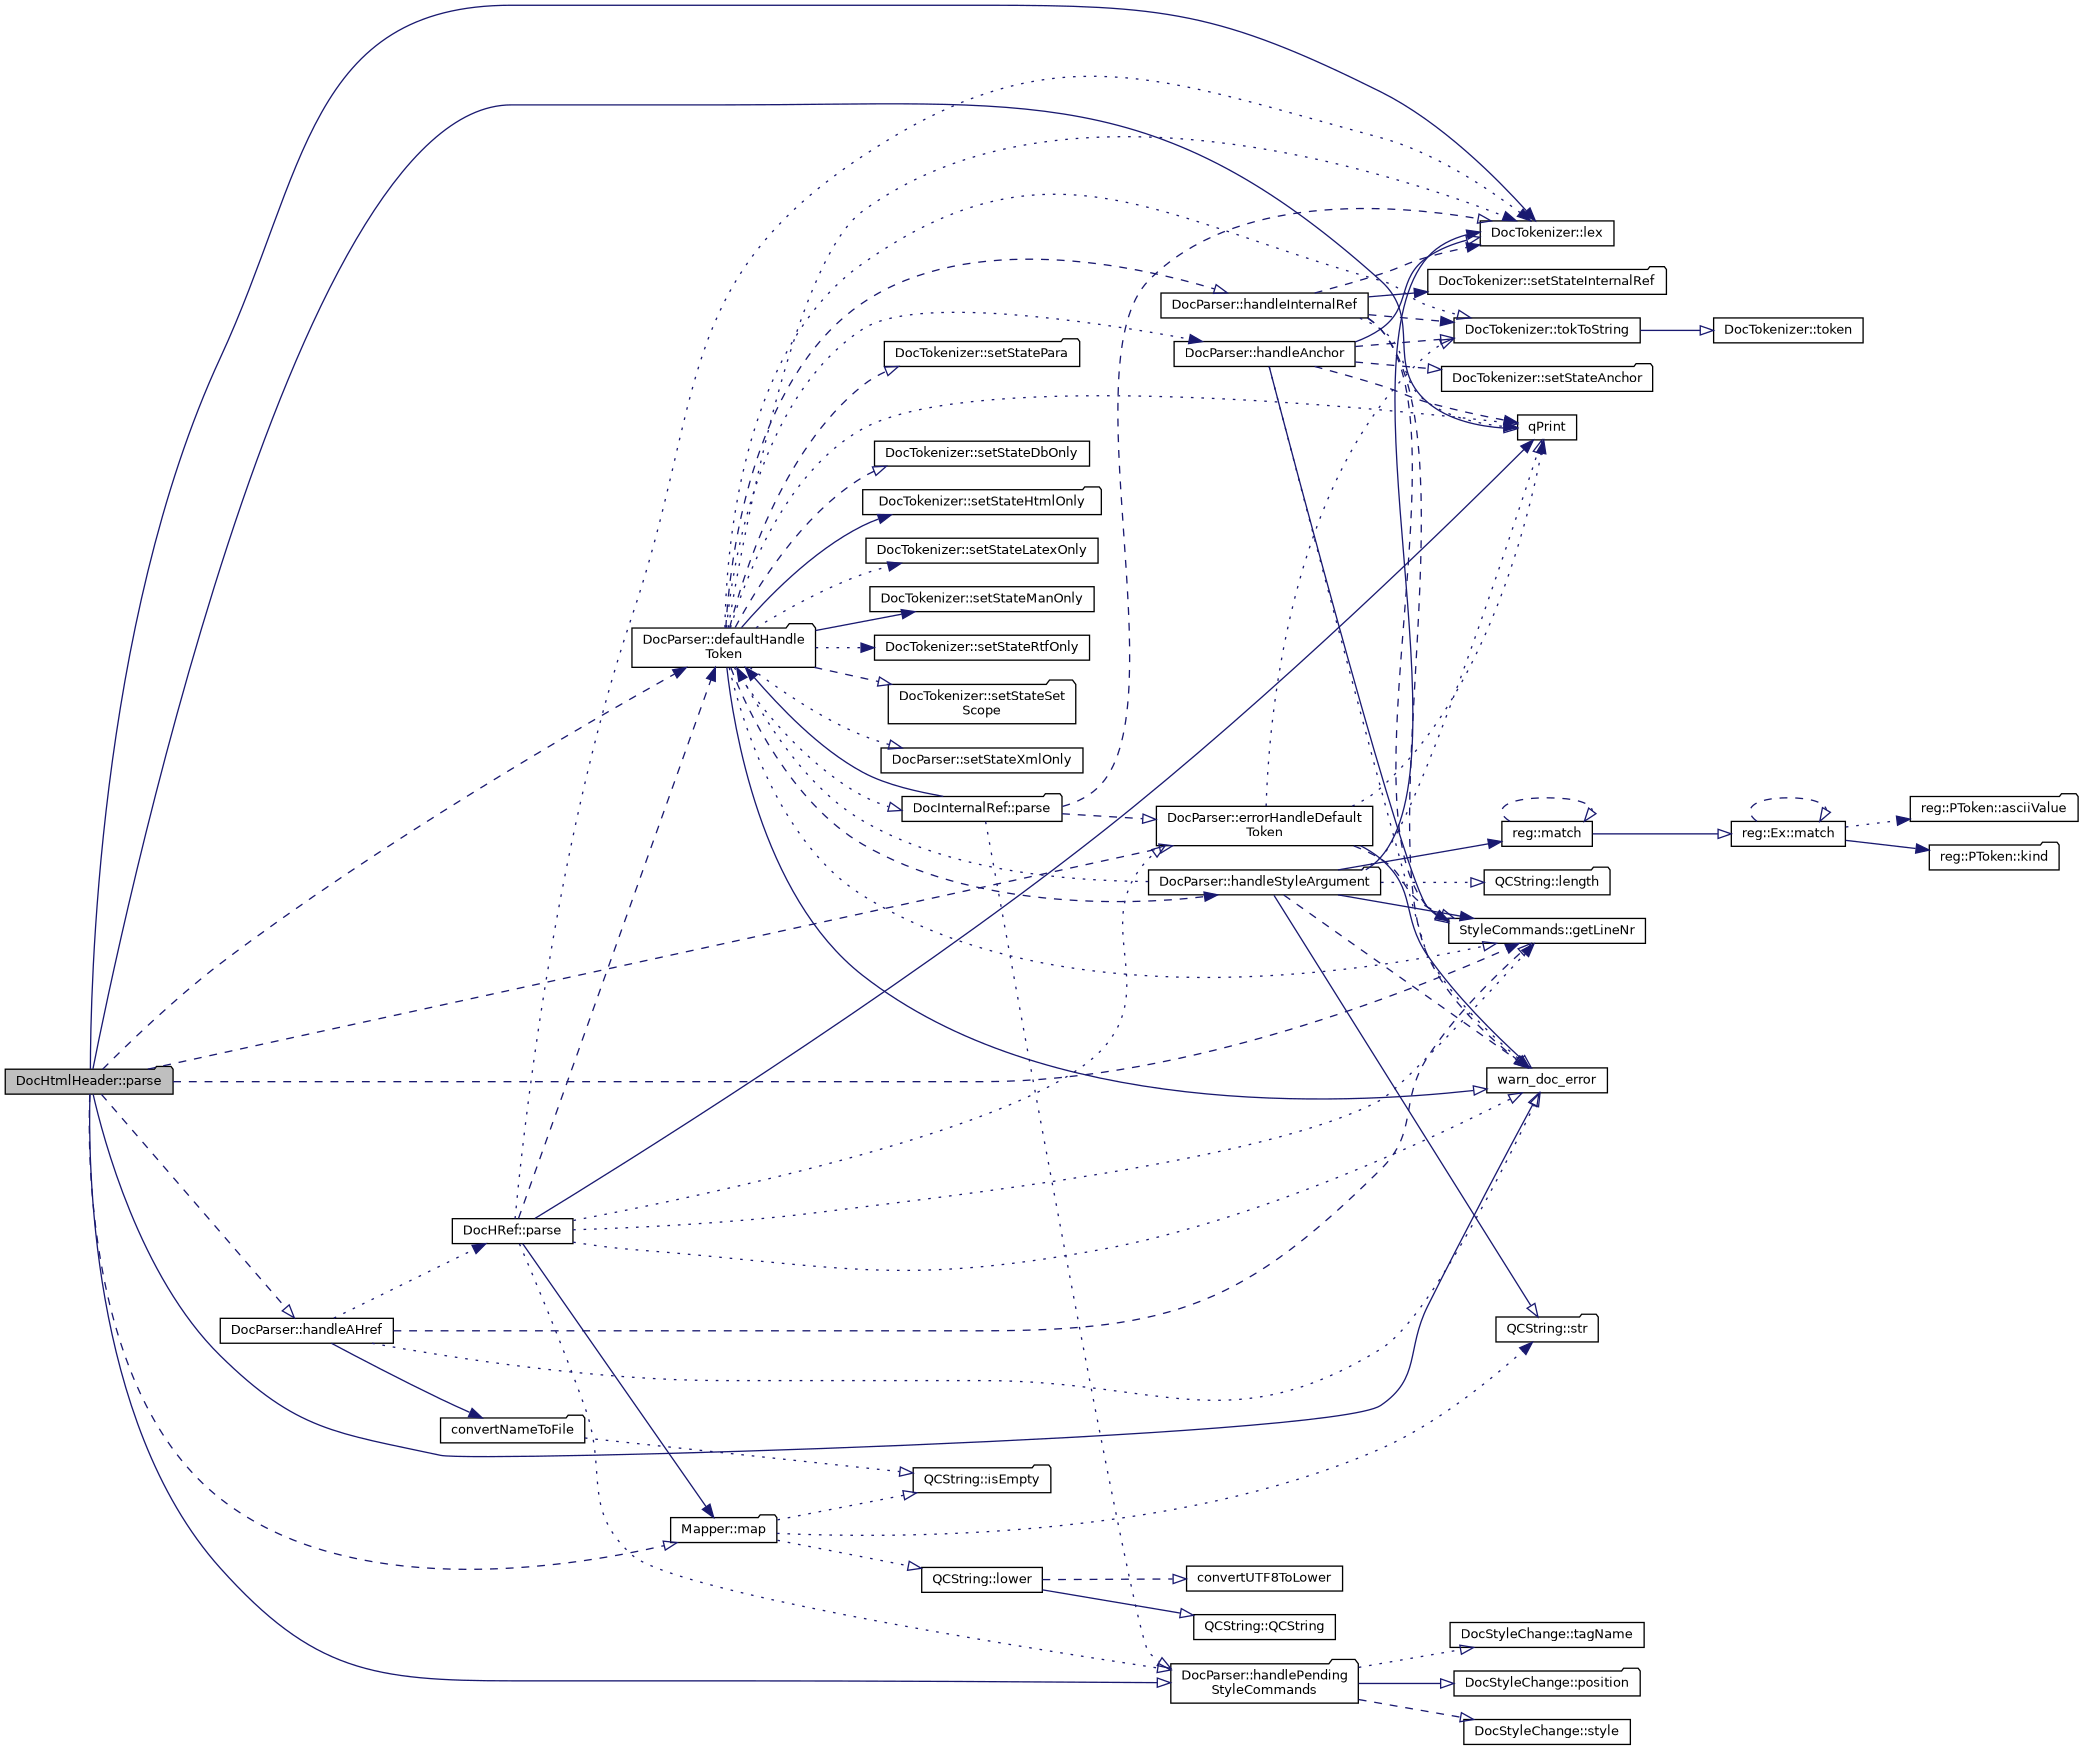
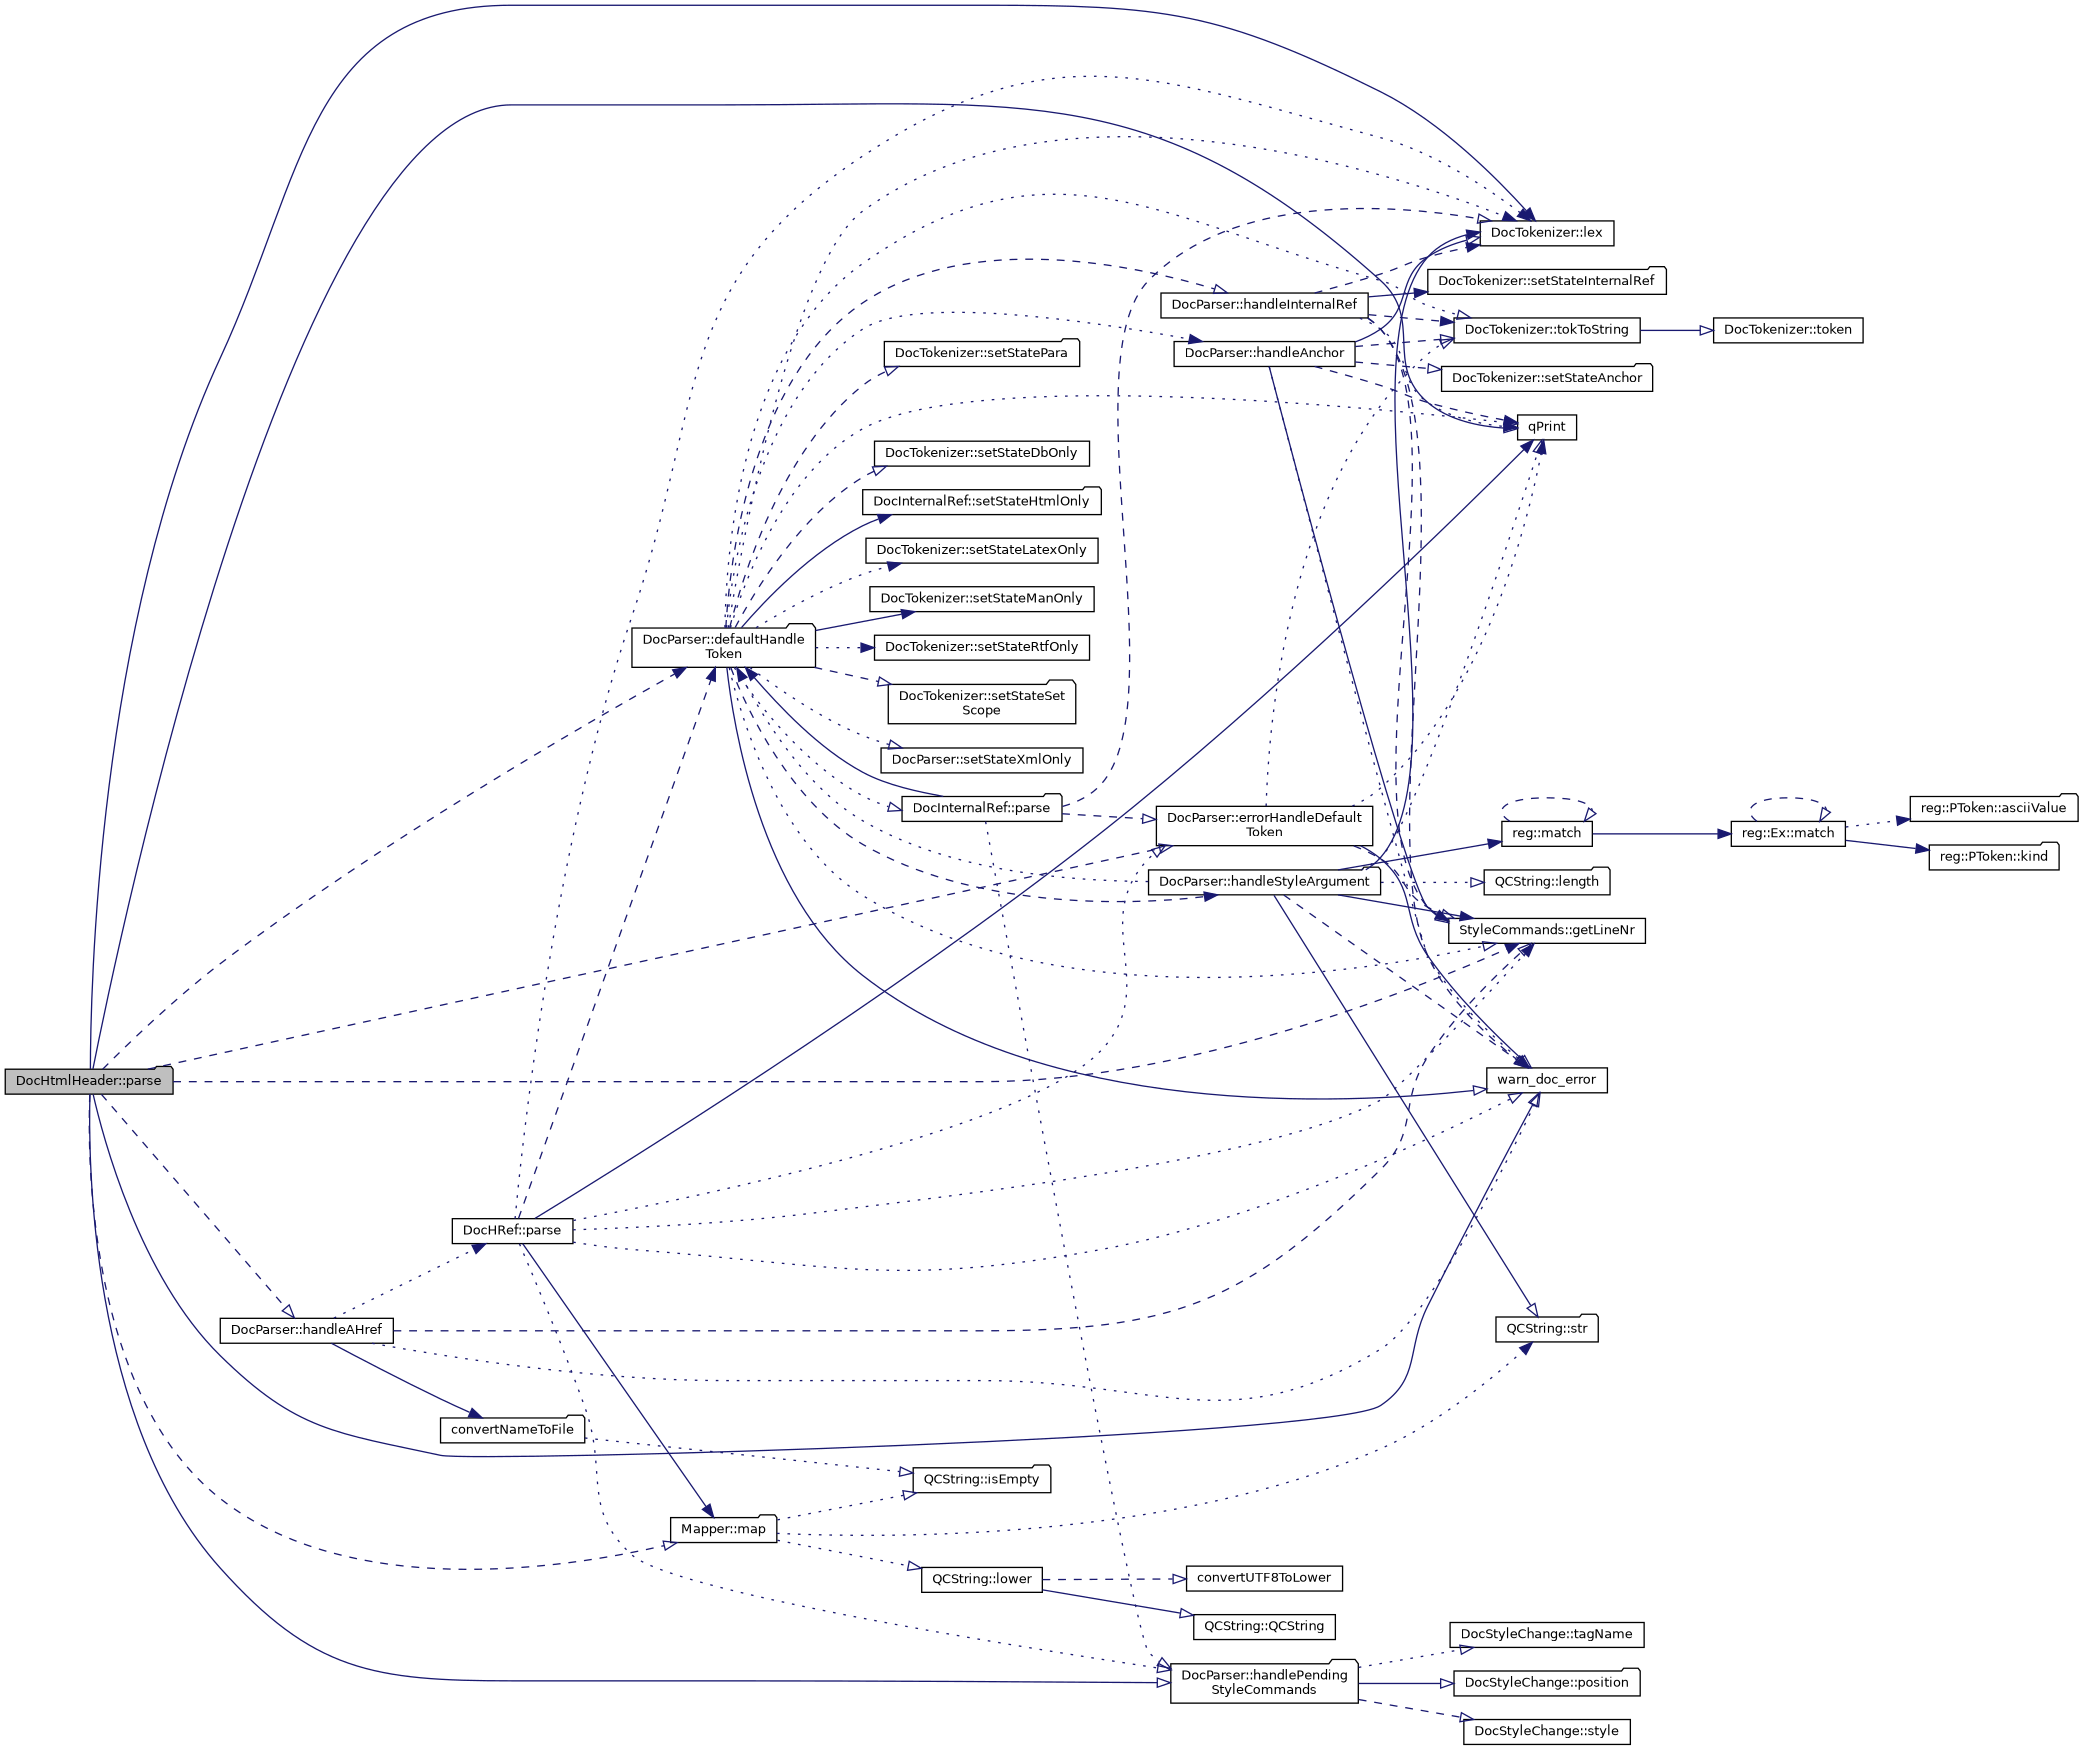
(982, 502) -> (982, 502)
(1655, 834) -> (1655, 834)
